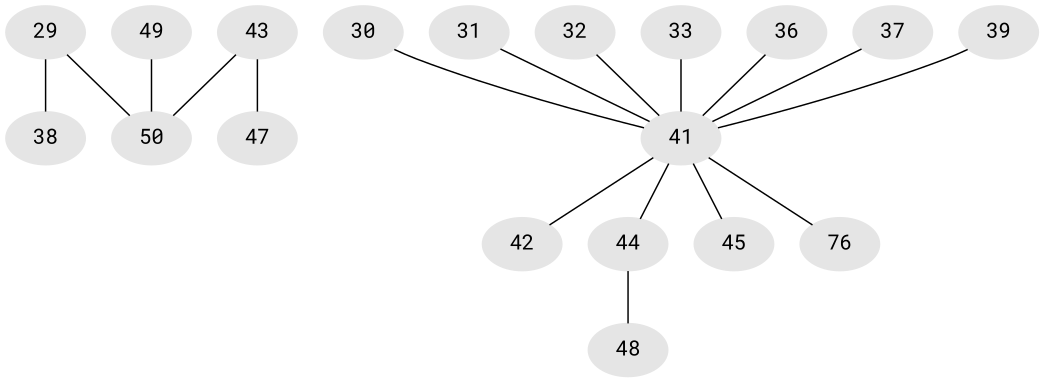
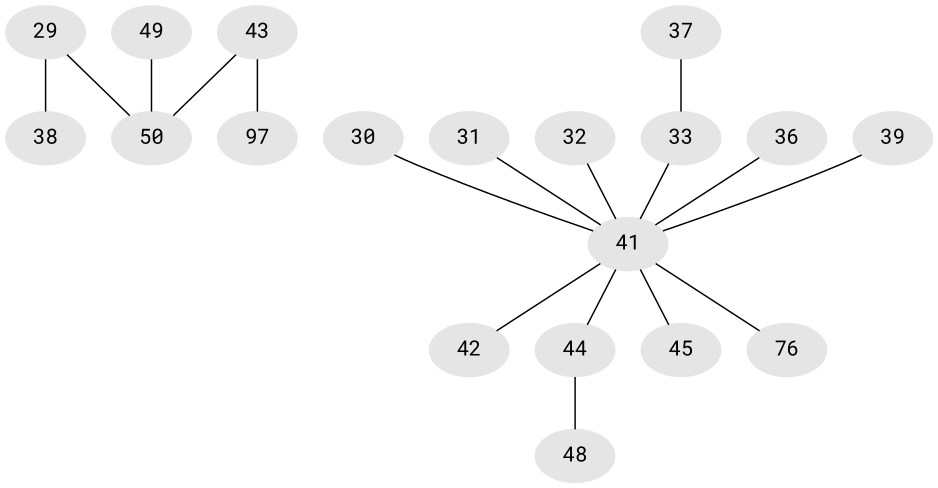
(787, 85) -> (681, 85)
(257, 138) -> (257, 138)
